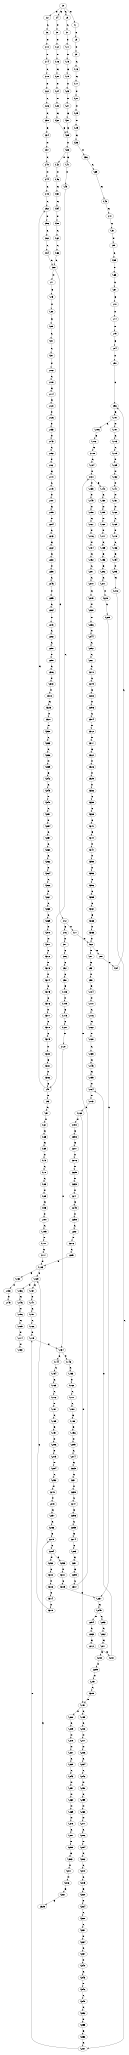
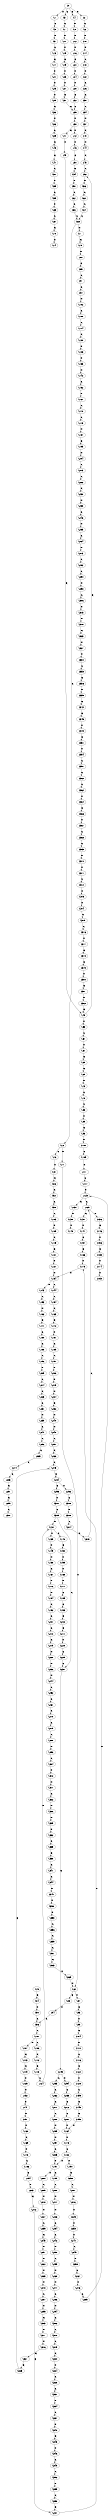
(115, 326) -> none
(83, 1034) -> (54, 1521)
